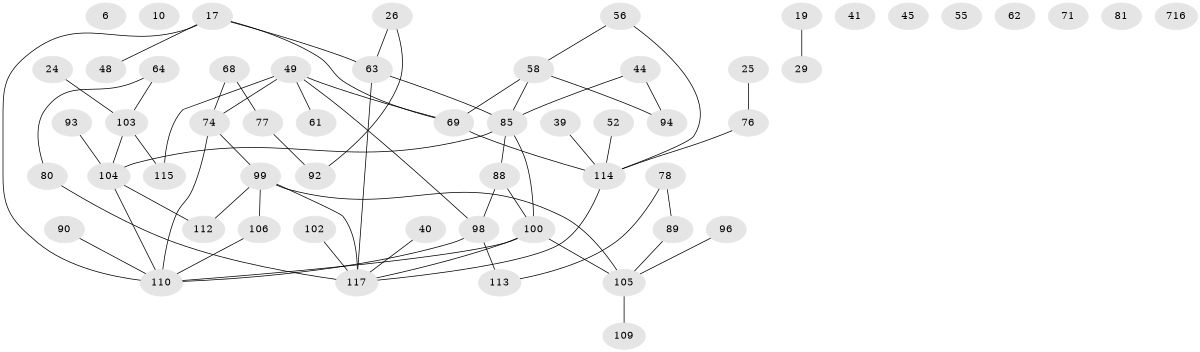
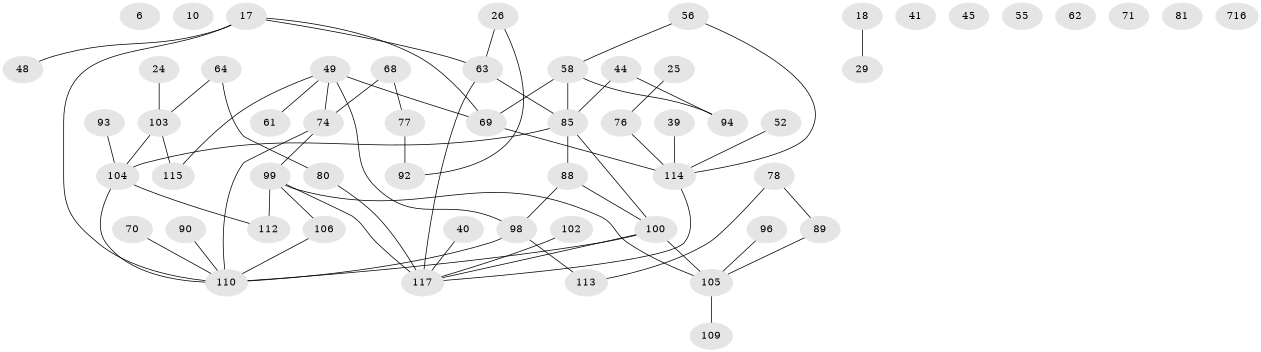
(802, 16) -> (862, 16)
none -> (133, 229)
